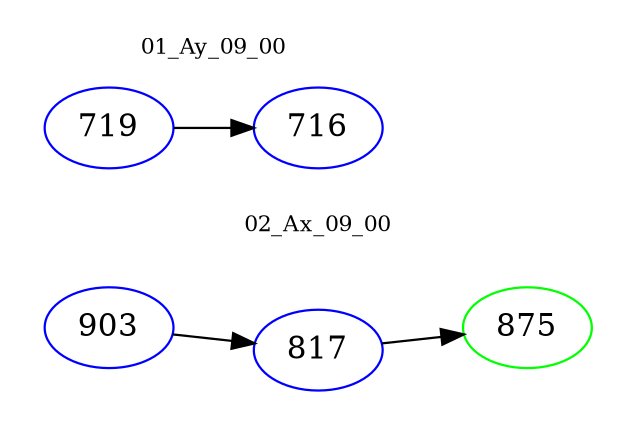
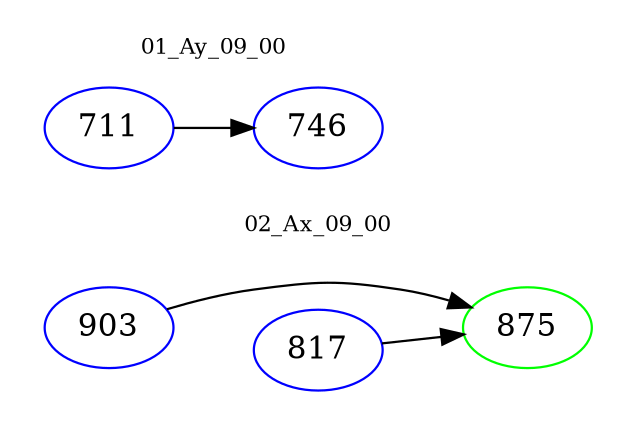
(109, 128) -> (109, 128)
(318, 128) -> (318, 128)
(202, 338) -> (307, 284)
